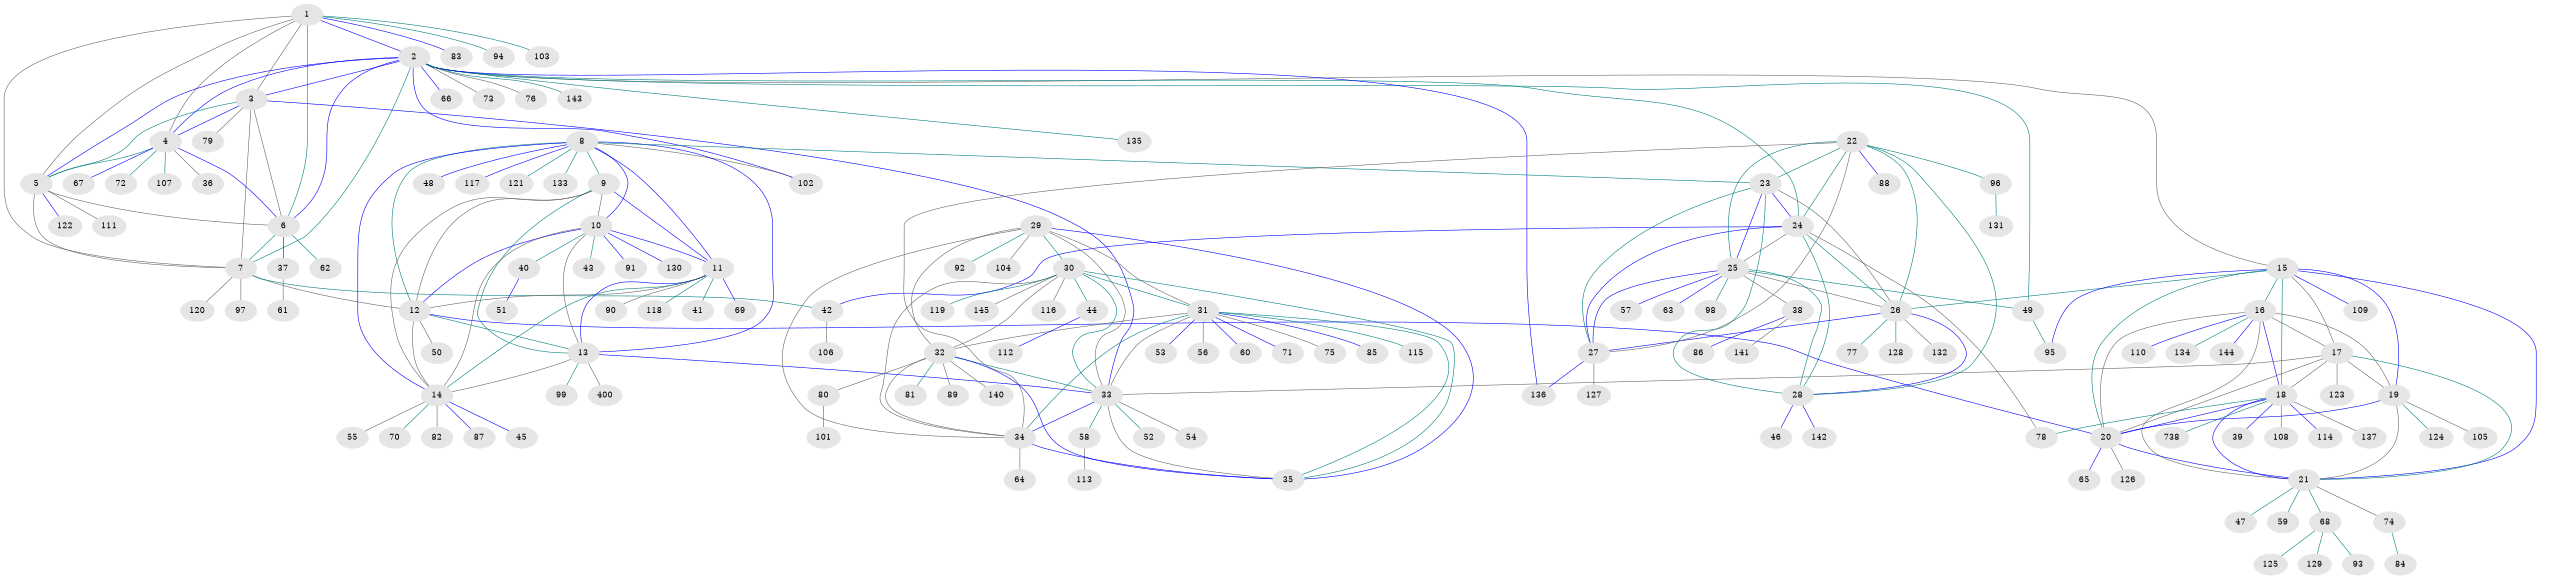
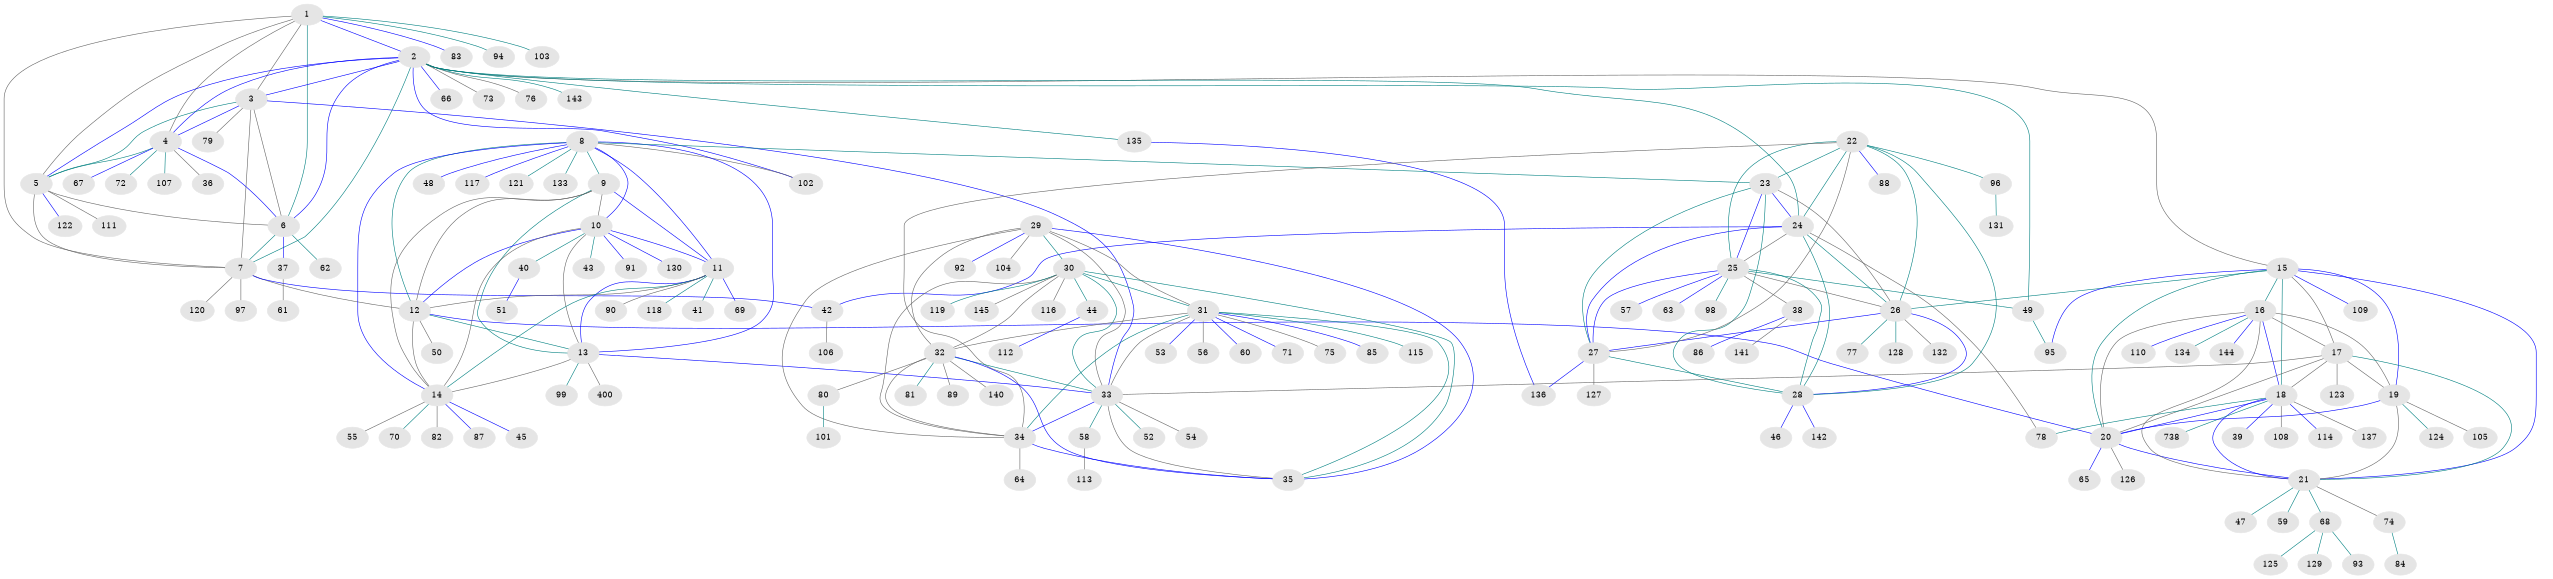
(1106, 71) -> (1407, 166)
(998, 247) -> (998, 247)
(490, 295) -> (490, 295)
none -> (1678, 371)
